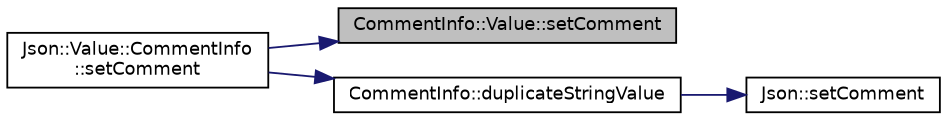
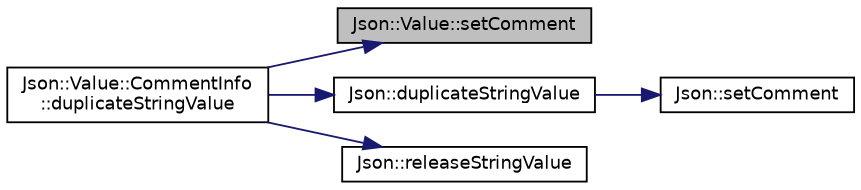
(507, 26) -> (464, 26)
(138, 60) -> (138, 95)
(507, 95) -> (464, 95)
none -> (464, 164)
